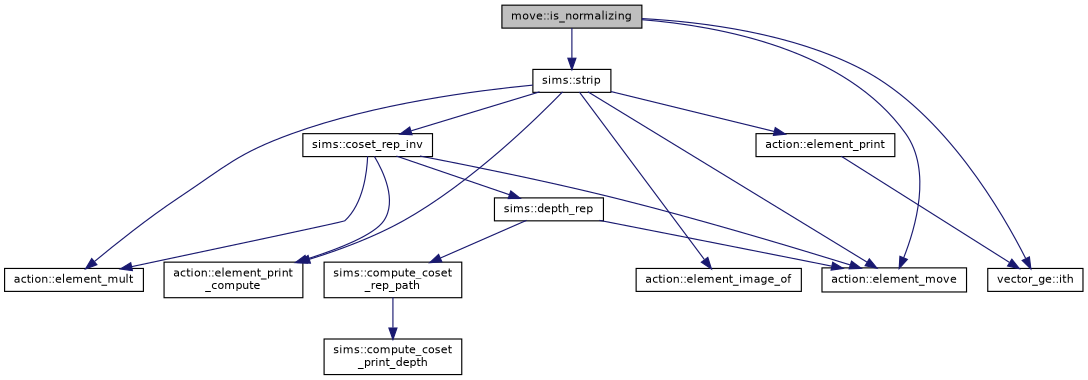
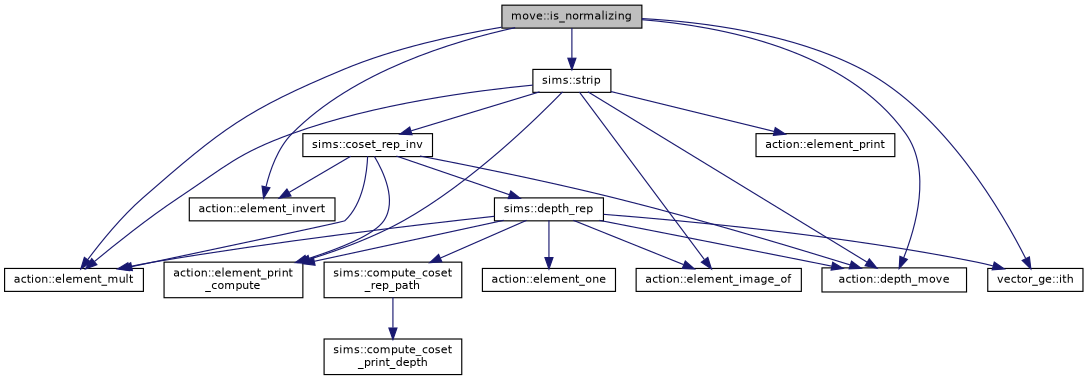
none -> (272, 103)
none -> (262, 209)
(925, 209) -> (799, 234)
none -> (311, 239)
none -> (409, 241)
none -> (628, 242)
none -> (549, 280)
(894, 280) -> (894, 280)
